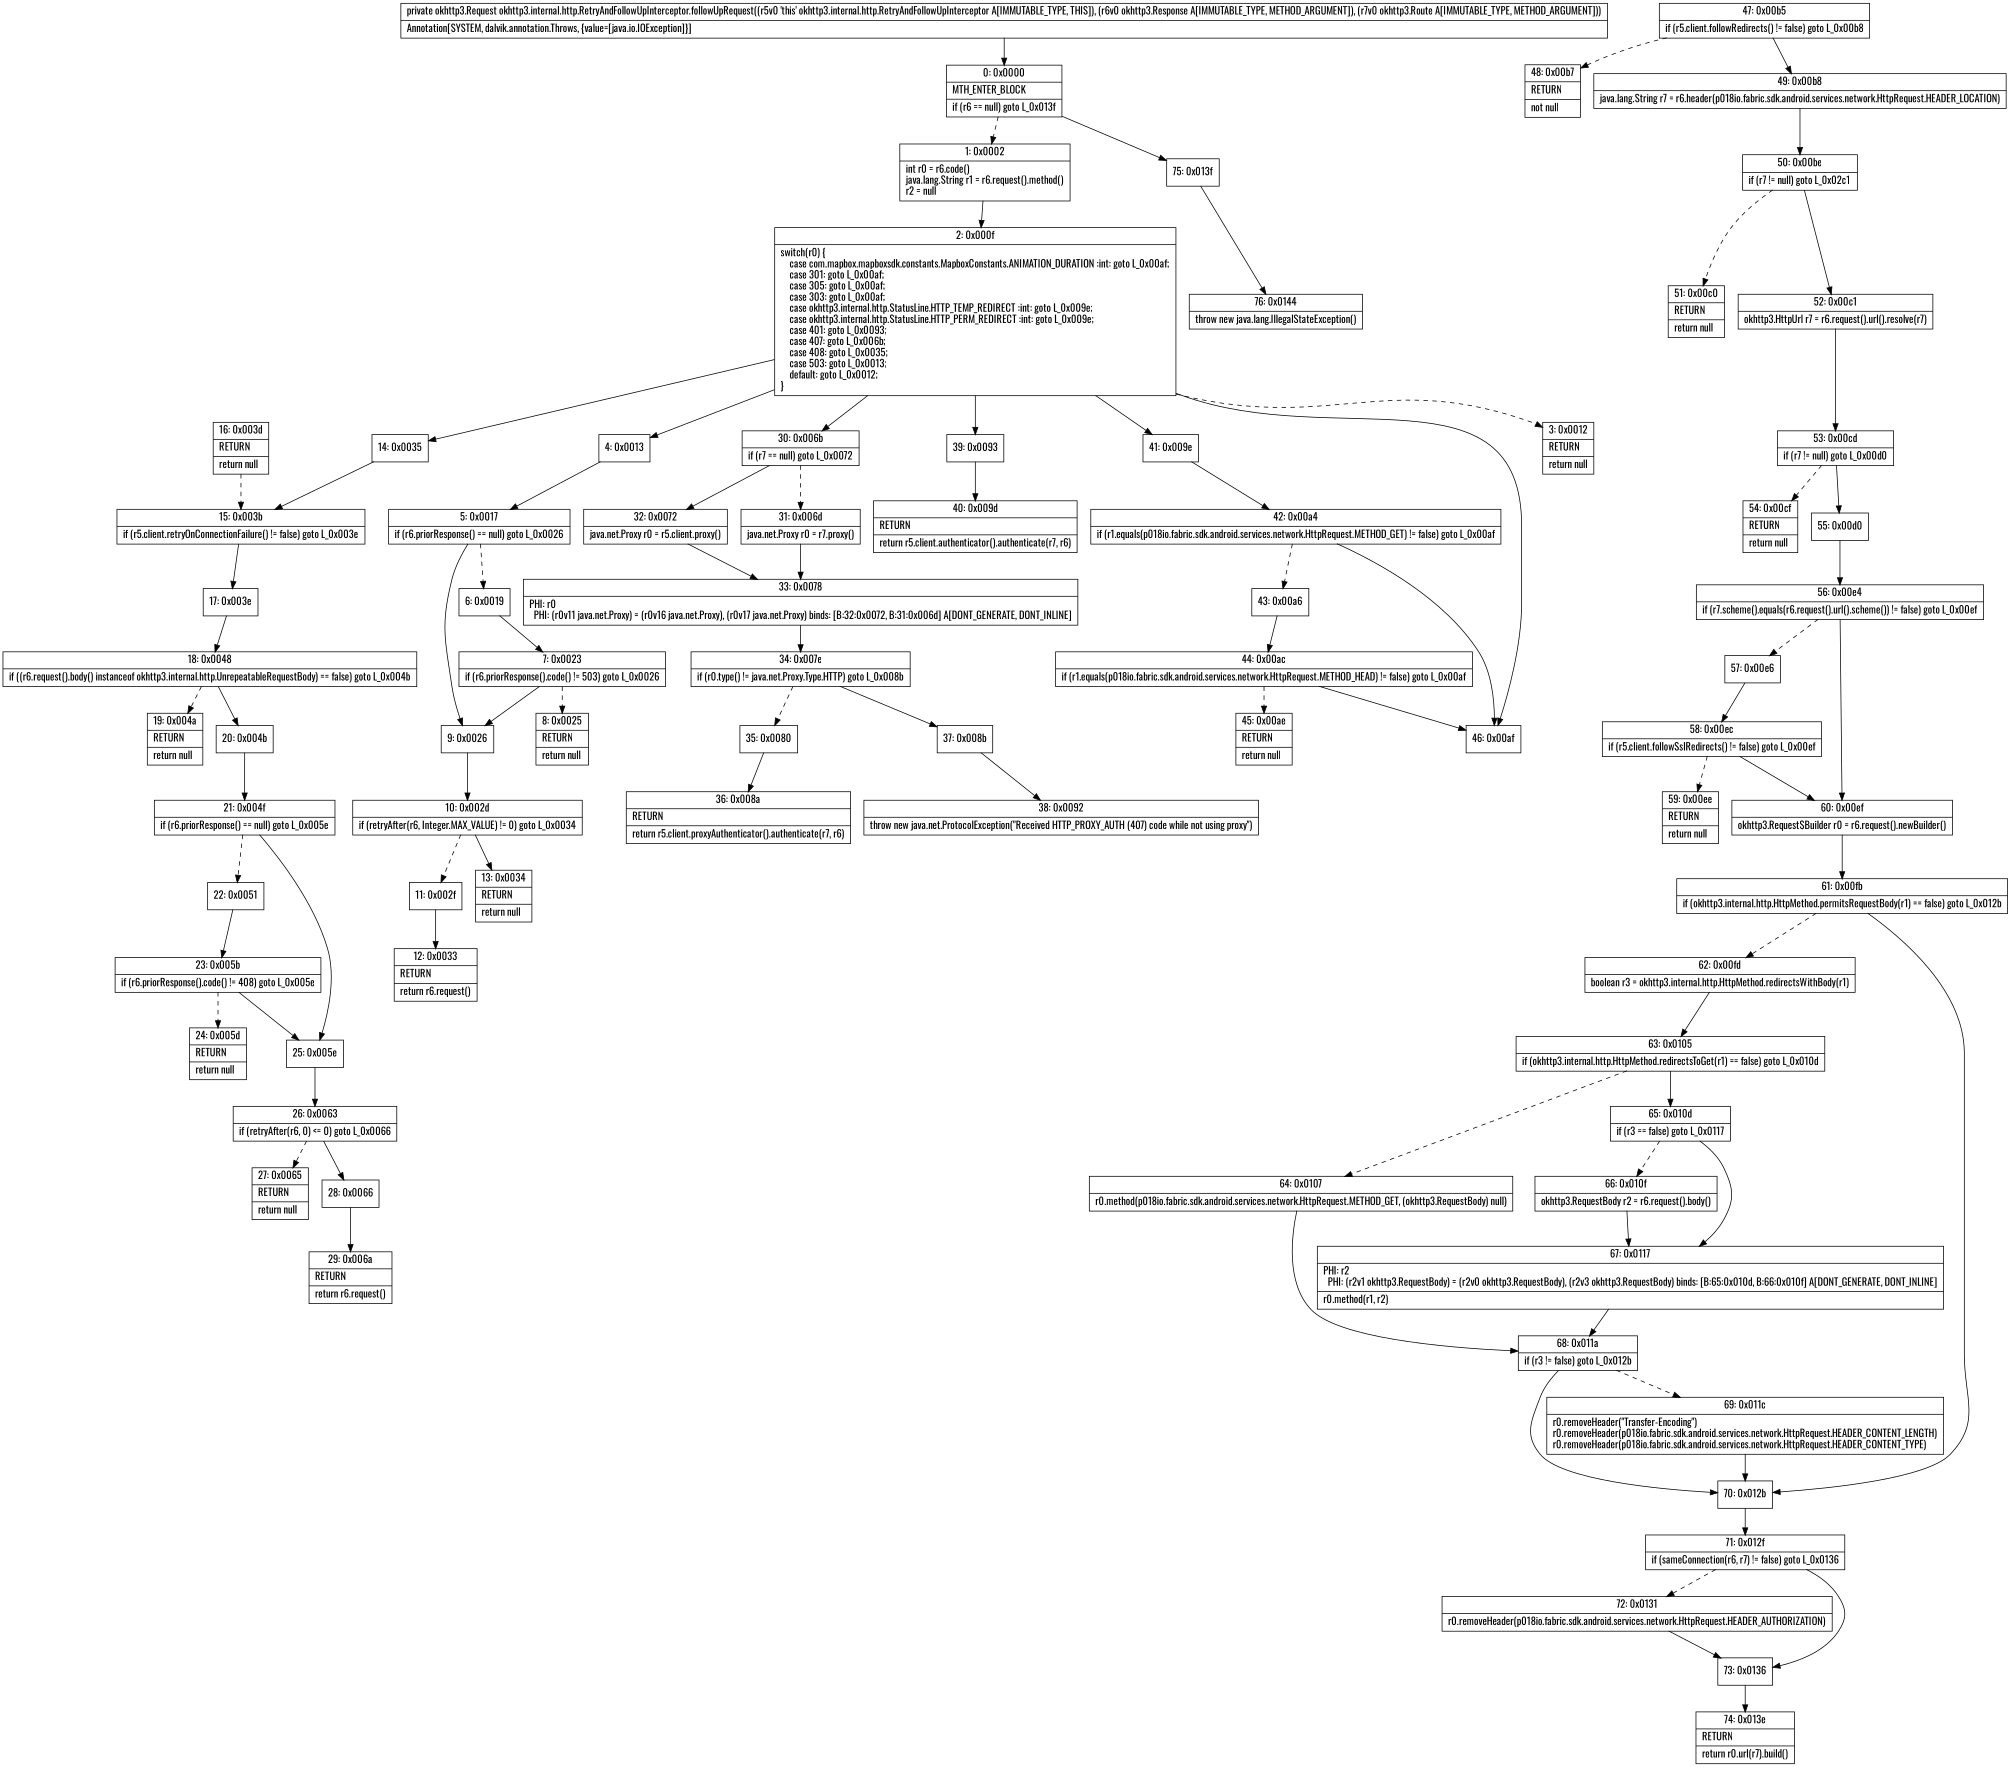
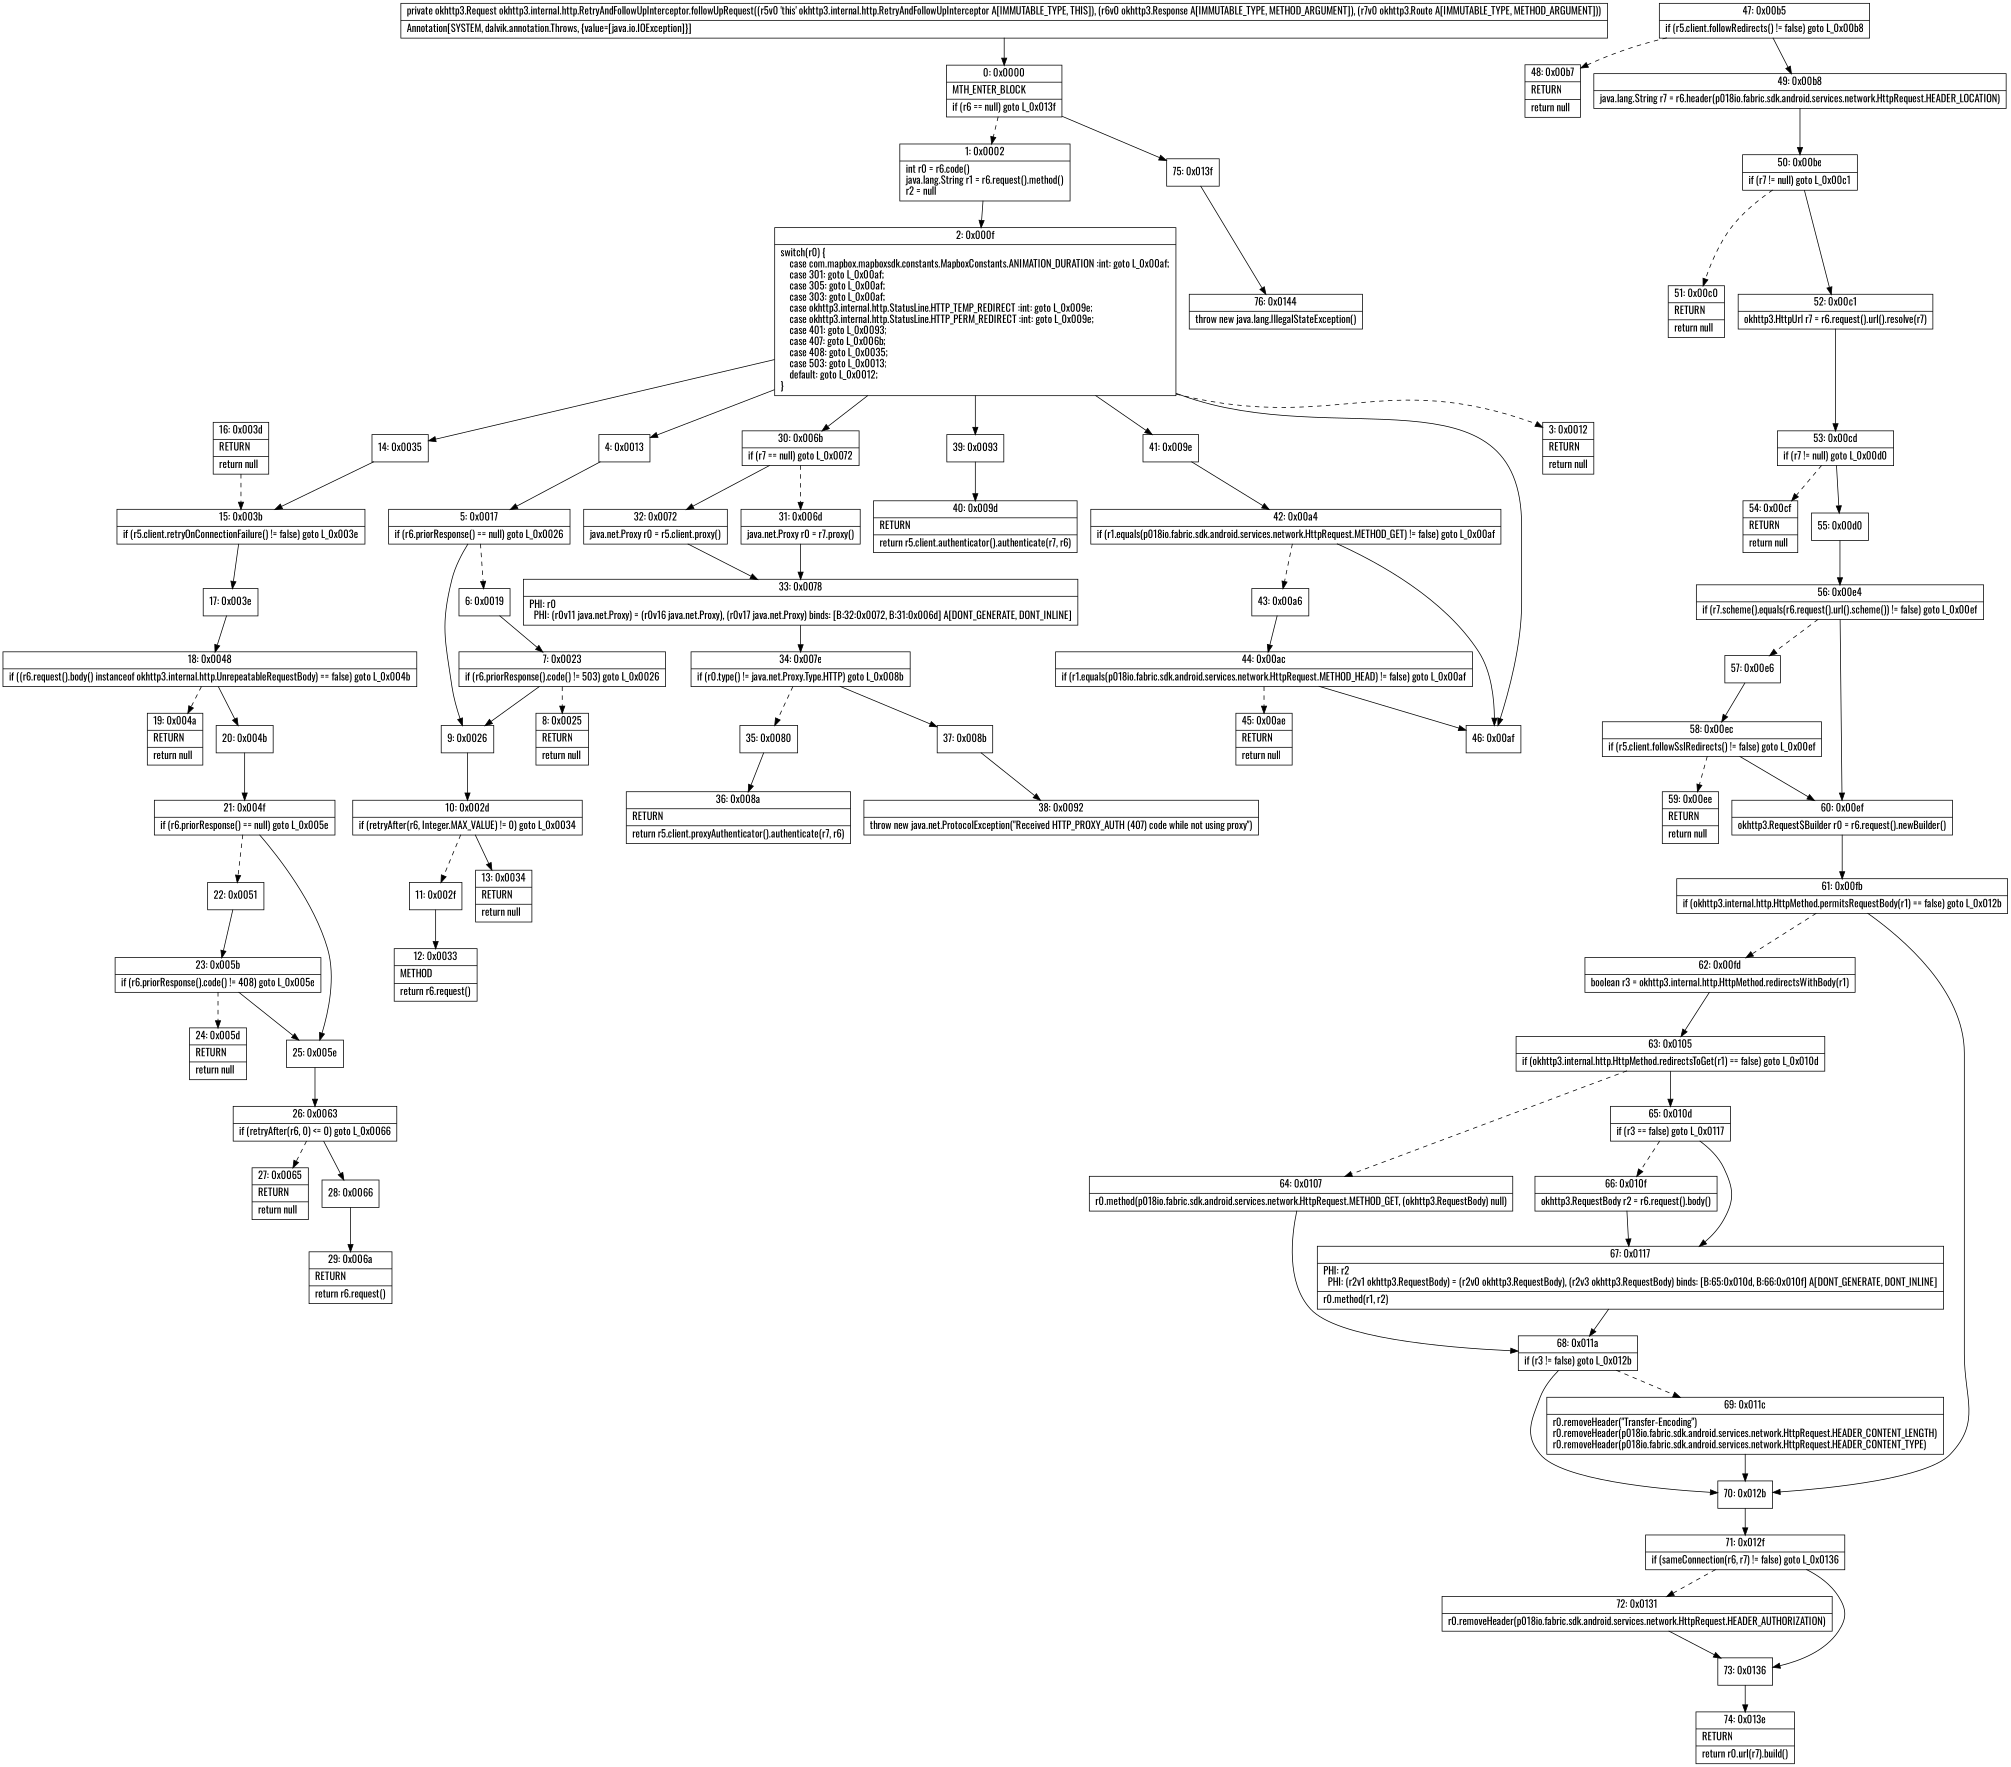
(1545, 108) -> (1551, 108)
(1800, 181) -> (1800, 181)
(416, 974) -> (416, 974)
